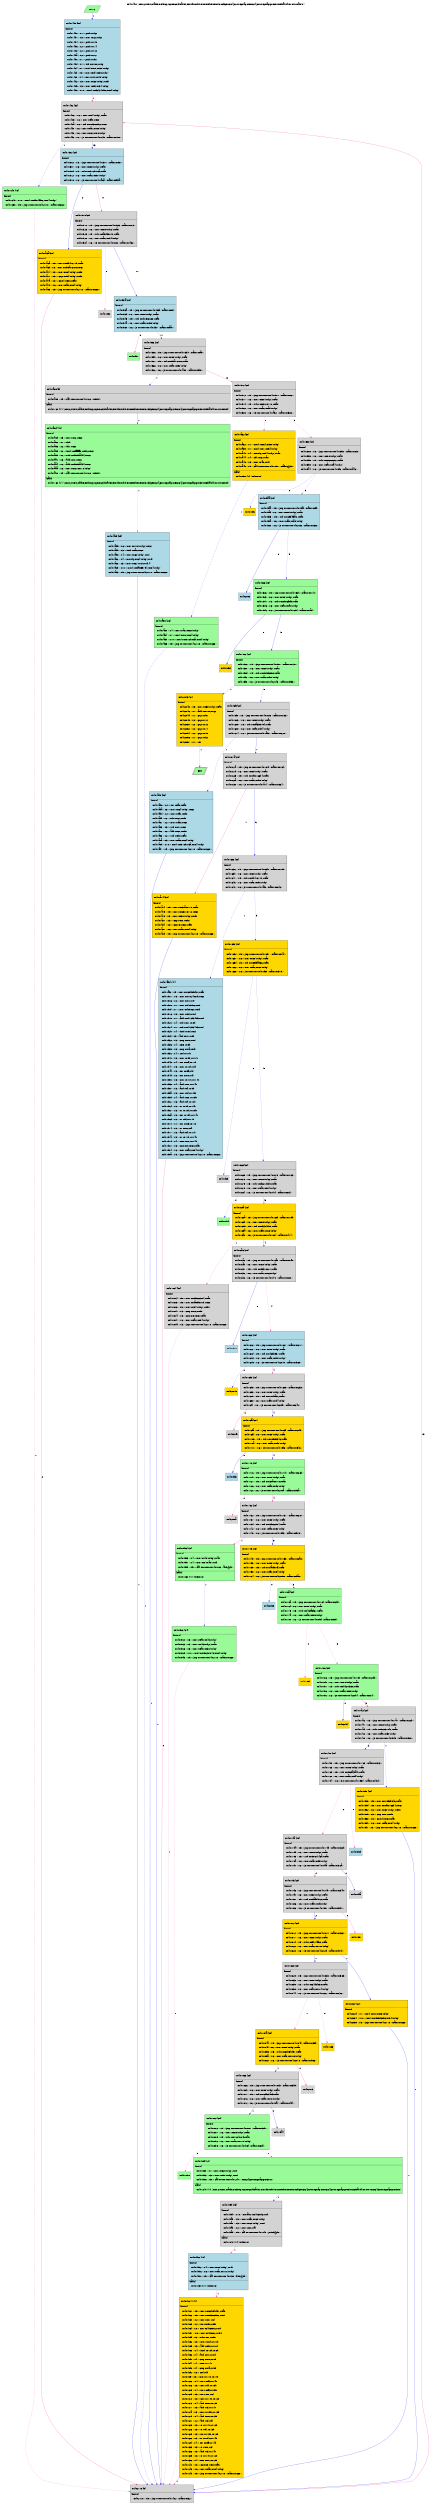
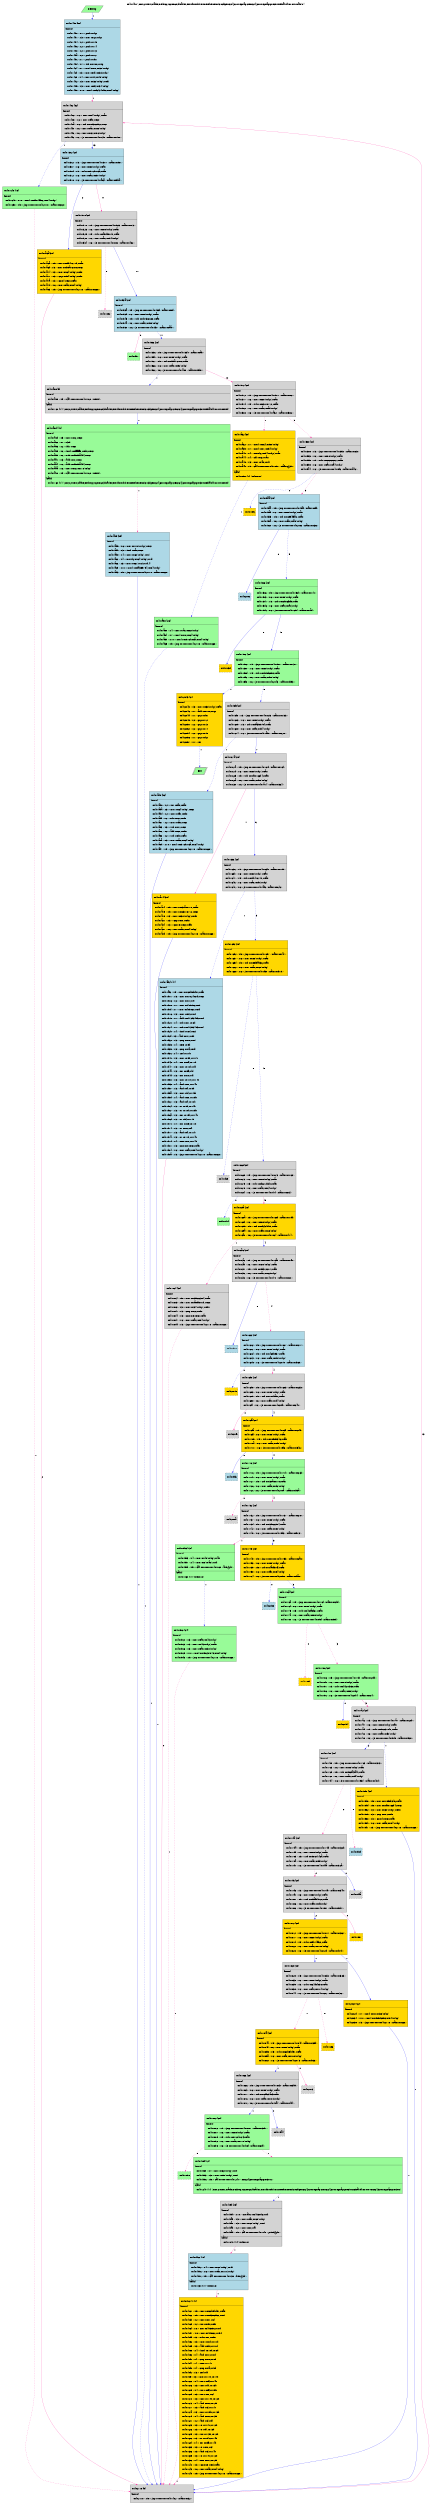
(92, 9) -> (92, 9)
